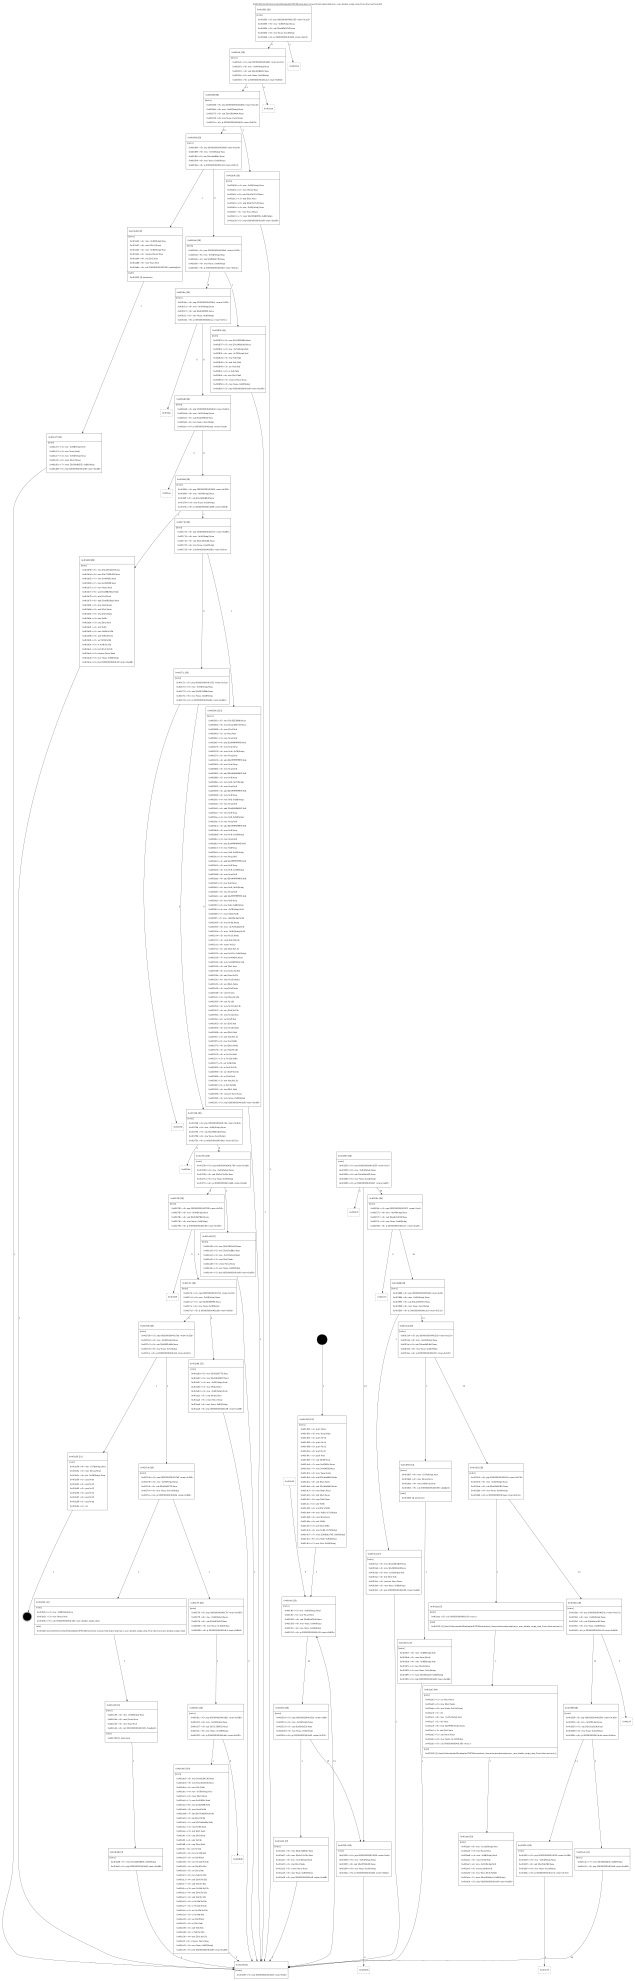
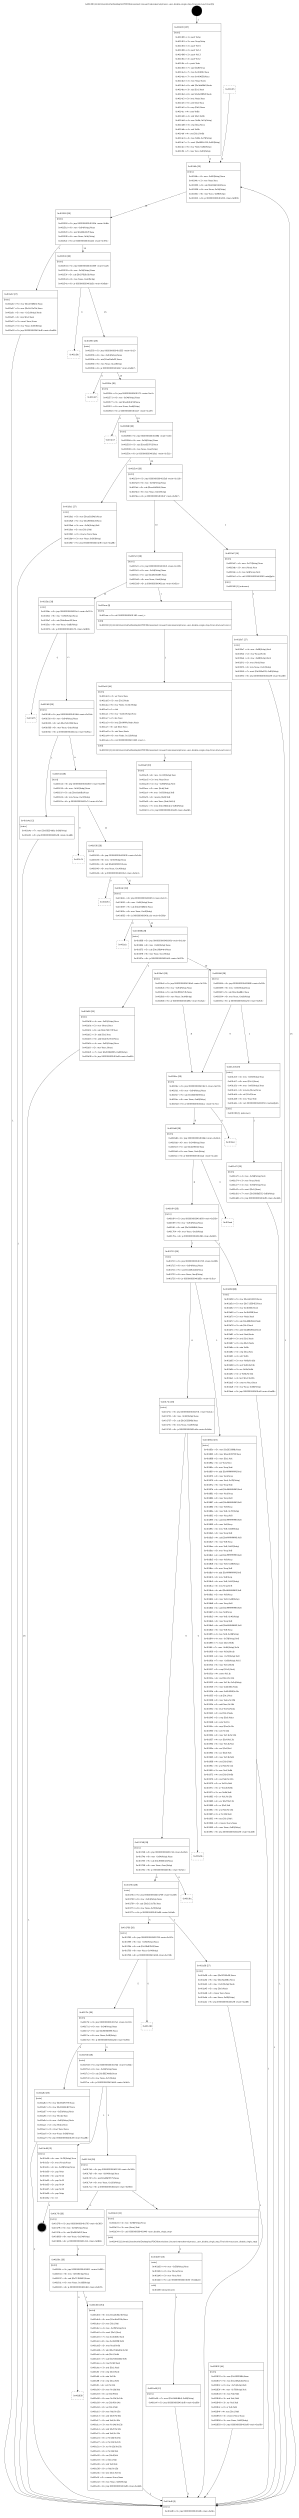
(214, 202) -> (217, 1038)
(234, 298) -> none
none -> (97, 823)
(364, 1514) -> (96, 312)
